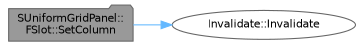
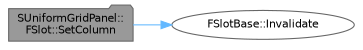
(264, 25) -> (263, 25)
